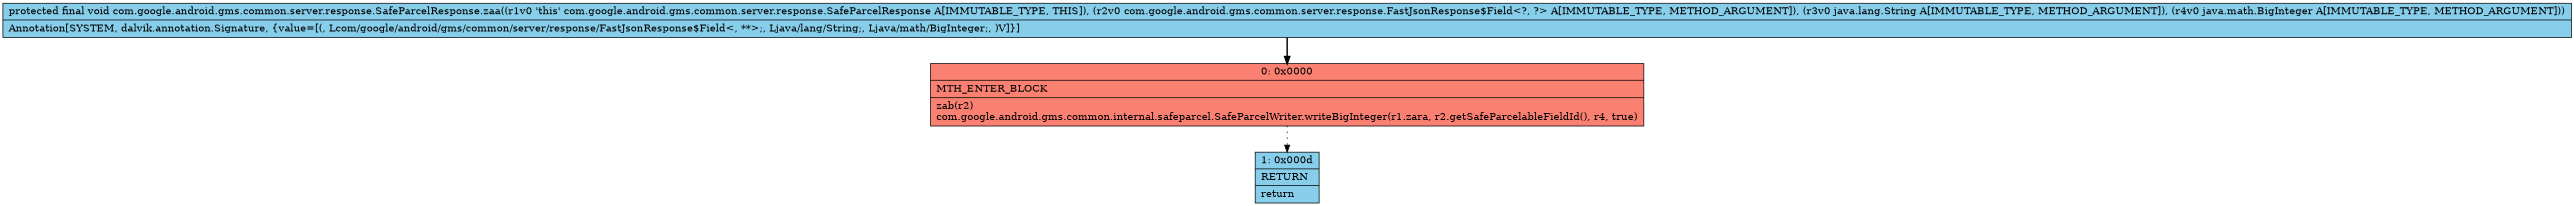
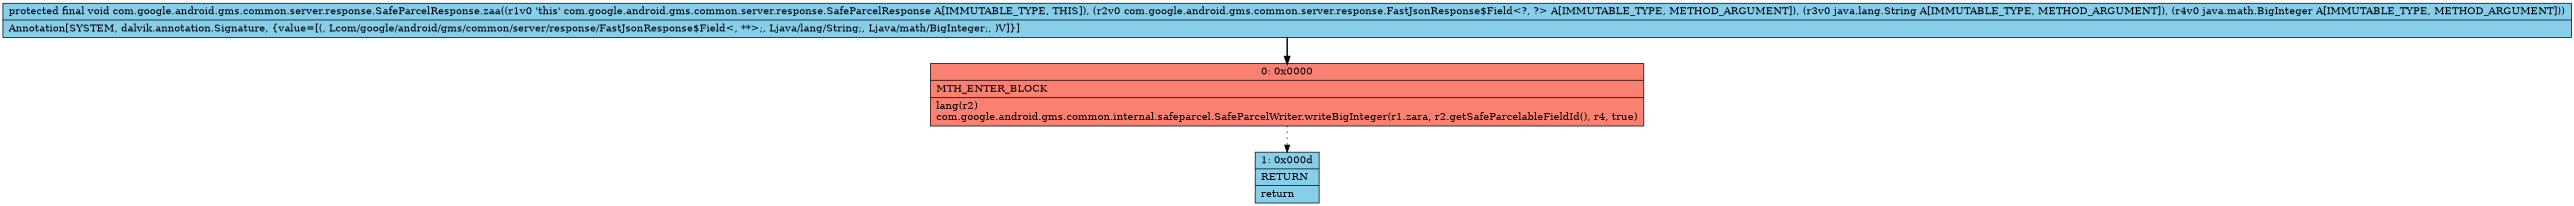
(955, 106) -> (957, 106)
